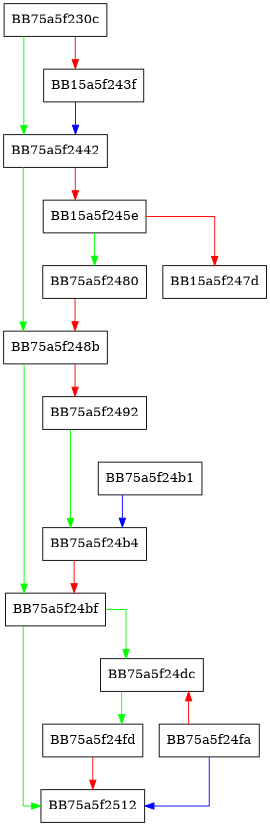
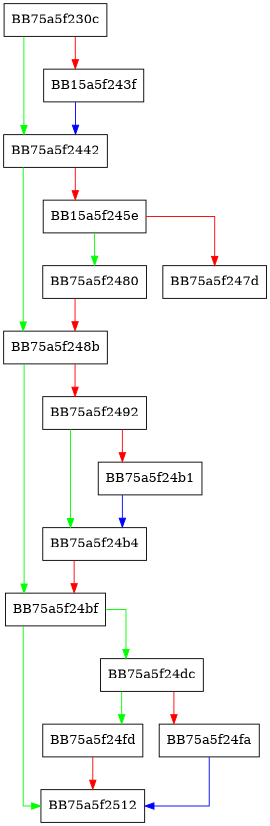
(215, 282) -> (215, 282)
none -> (122, 441)
(189, 712) -> (174, 703)
